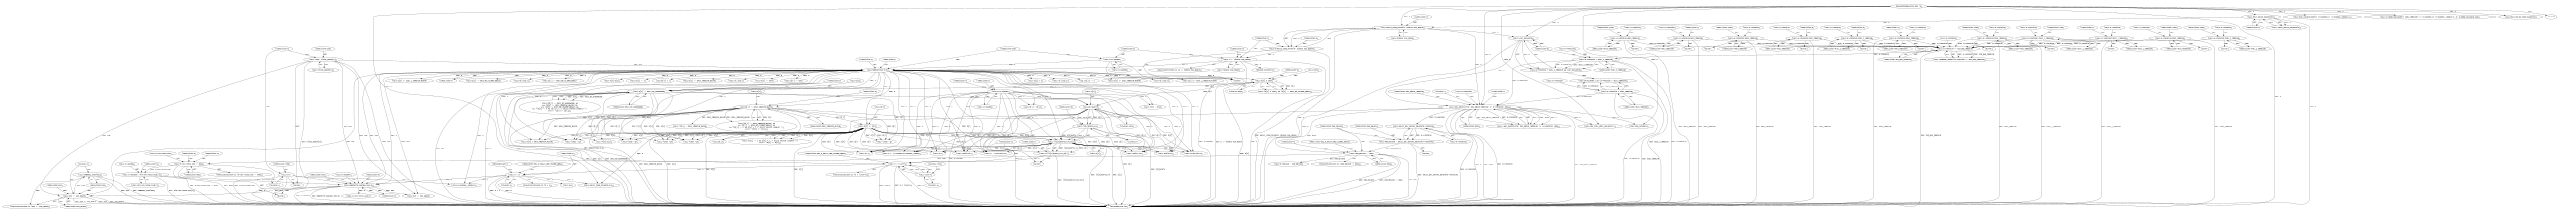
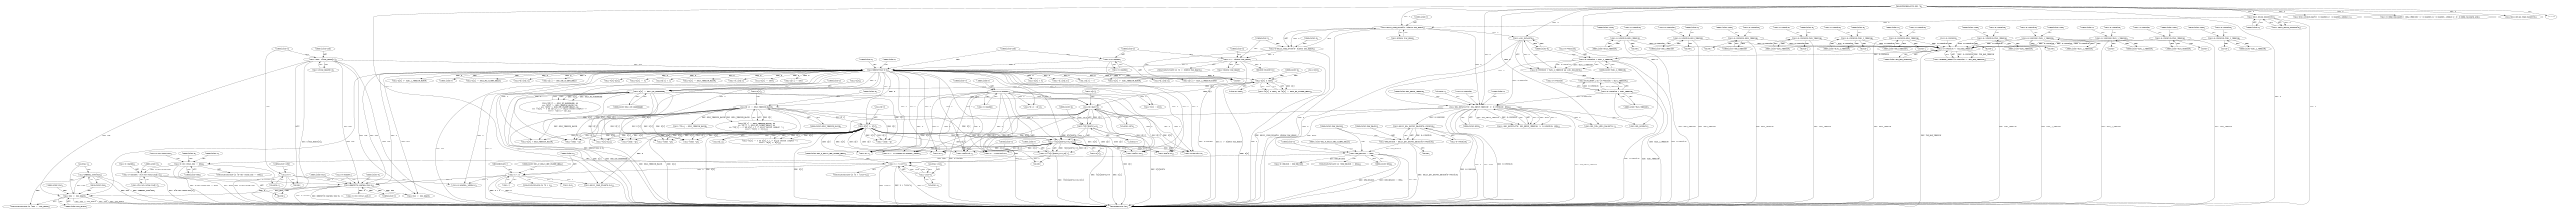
none -> (735, 133)
(506, 185) -> (506, 185)
